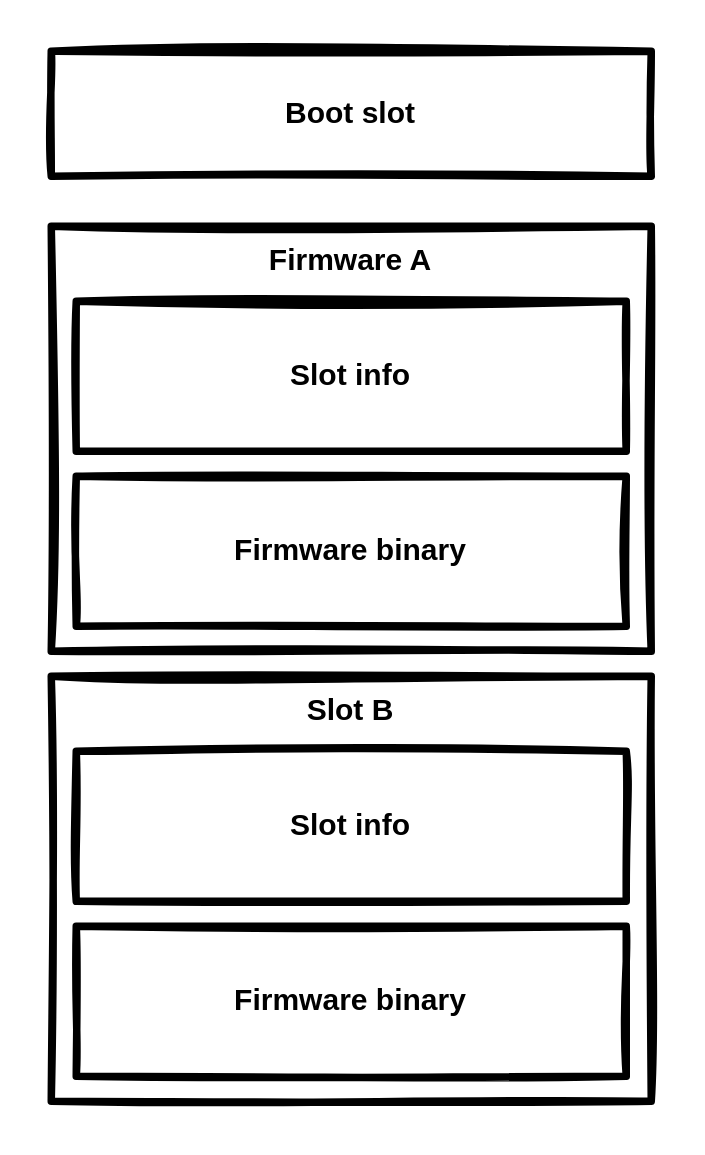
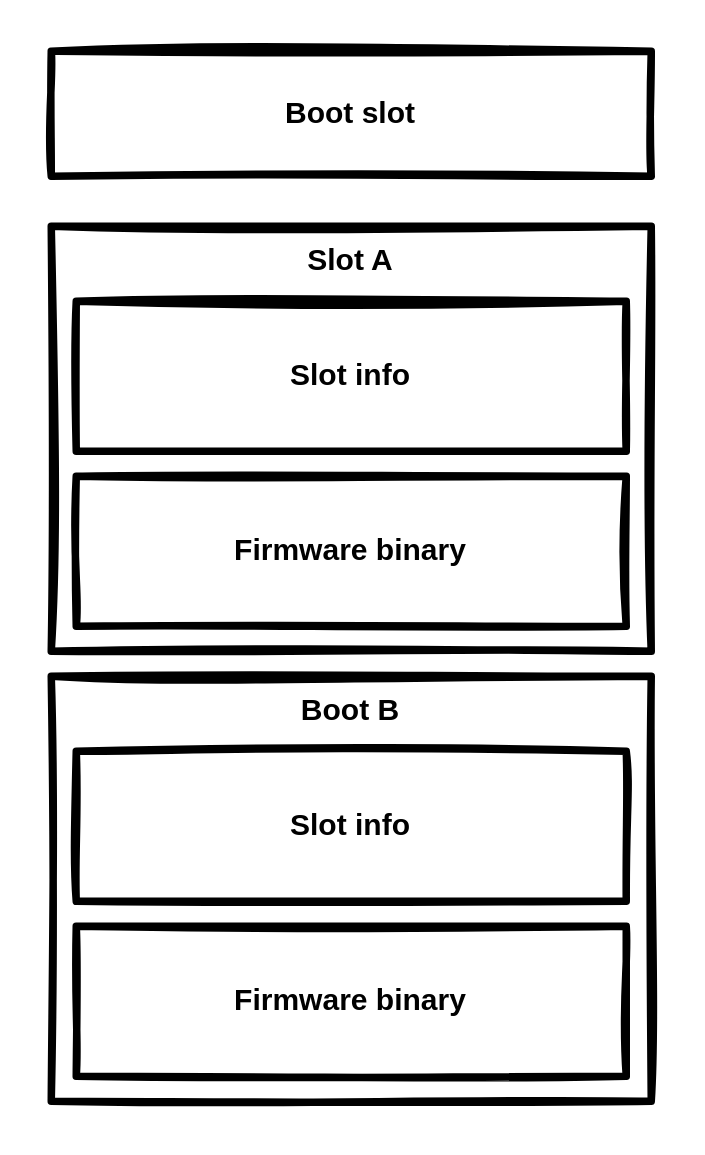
(351, 262) -> (351, 262)
(351, 712) -> (351, 712)
